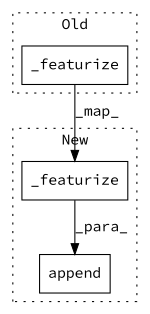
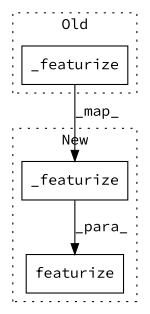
(75, 274) -> (75, 274)
